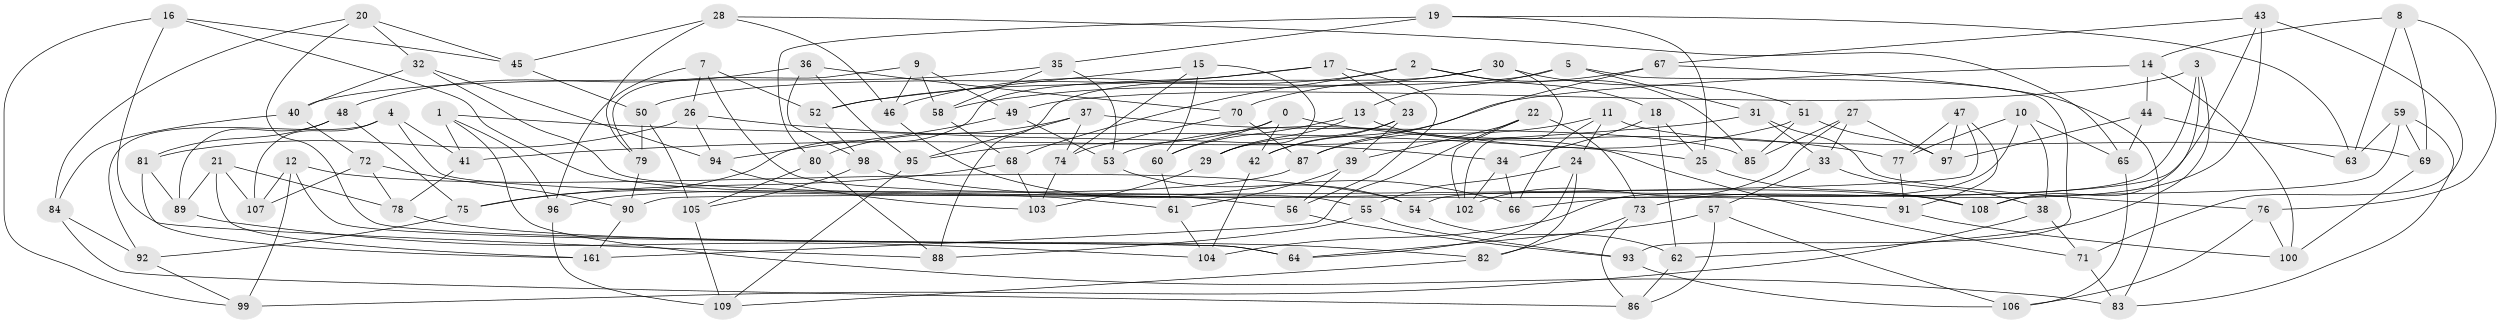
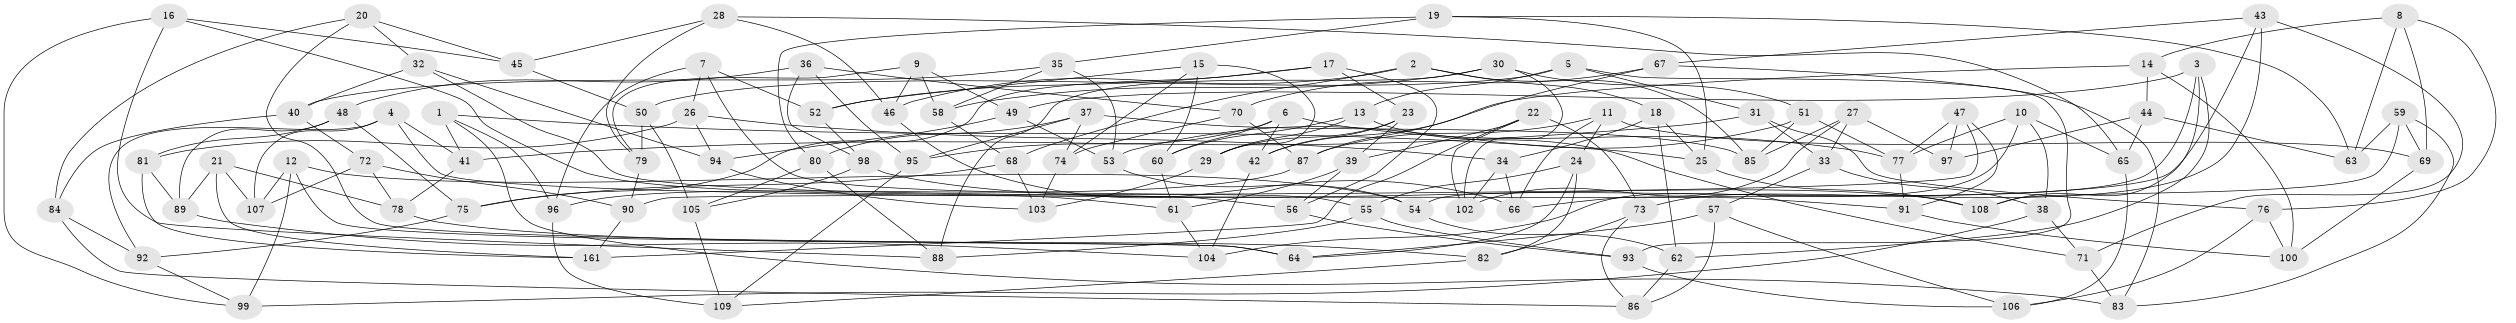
(1286, 113) -> (1286, 113)
(1876, 137) -> (1852, 137)
